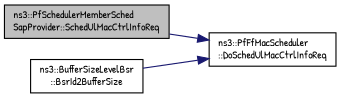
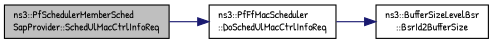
(170, 64) -> (350, 22)
